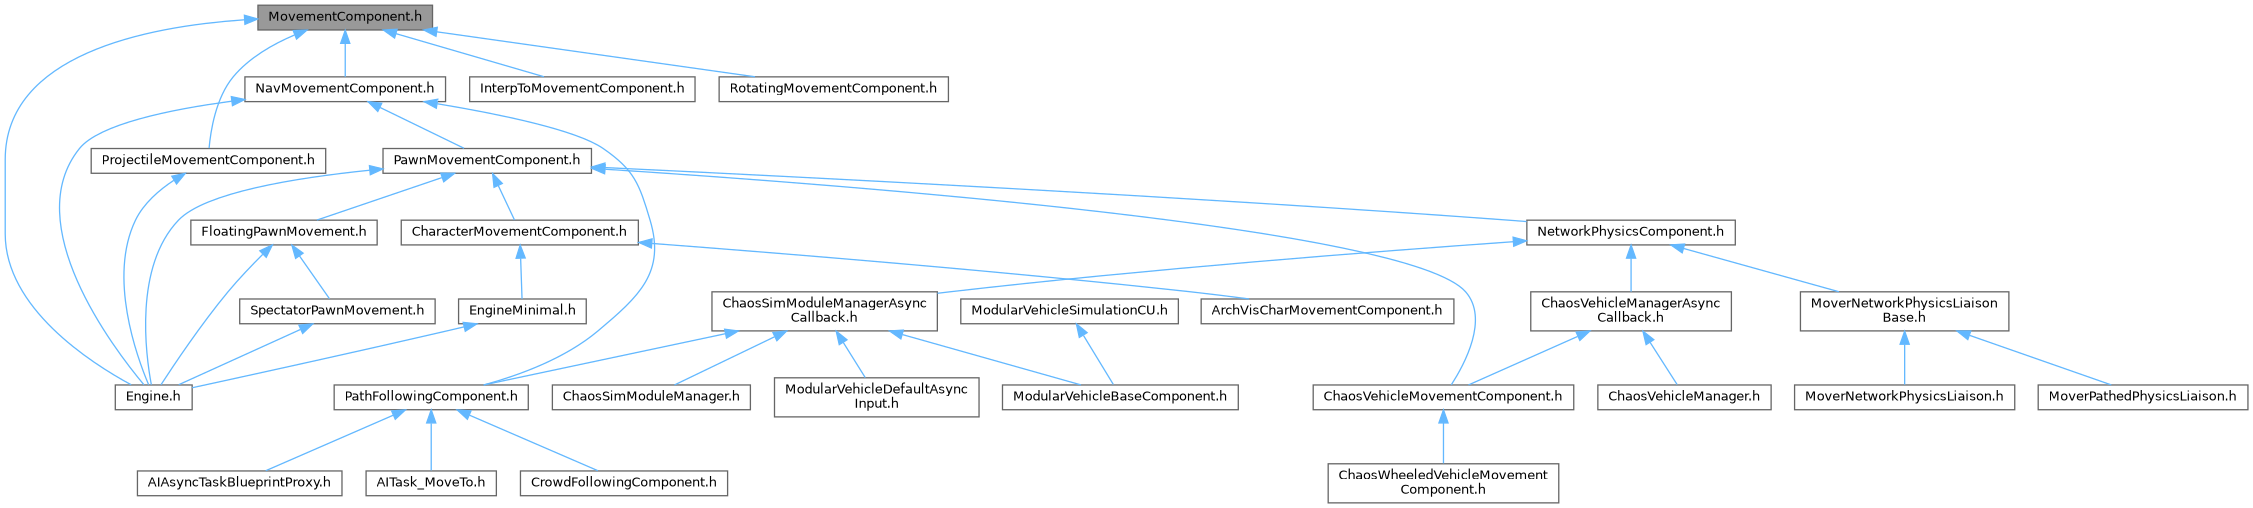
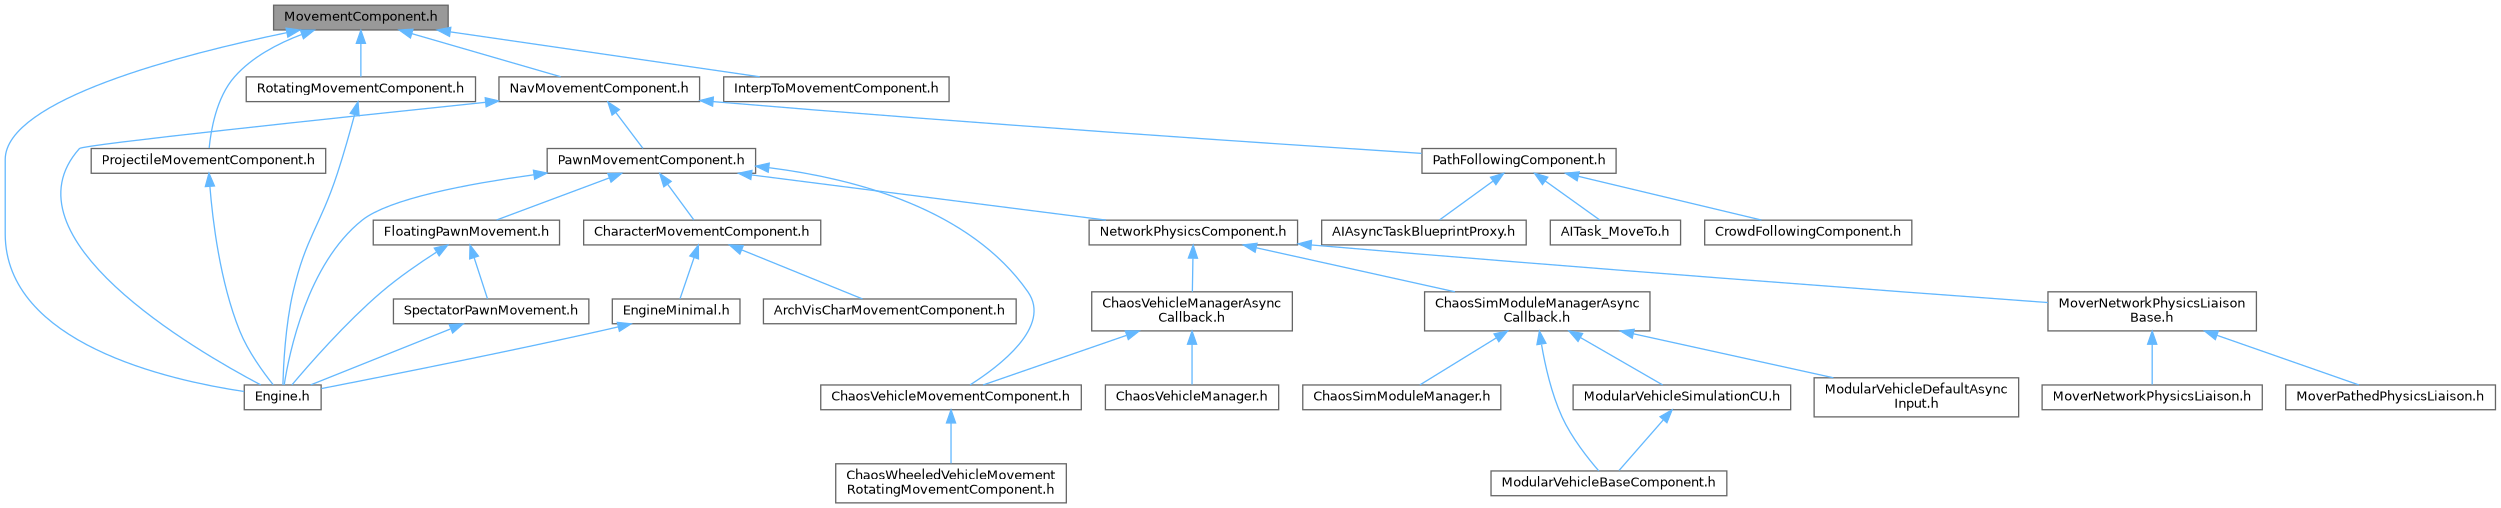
none -> (307, 247)
(604, 359) -> (1622, 361)
(1443, 483) -> (951, 483)
